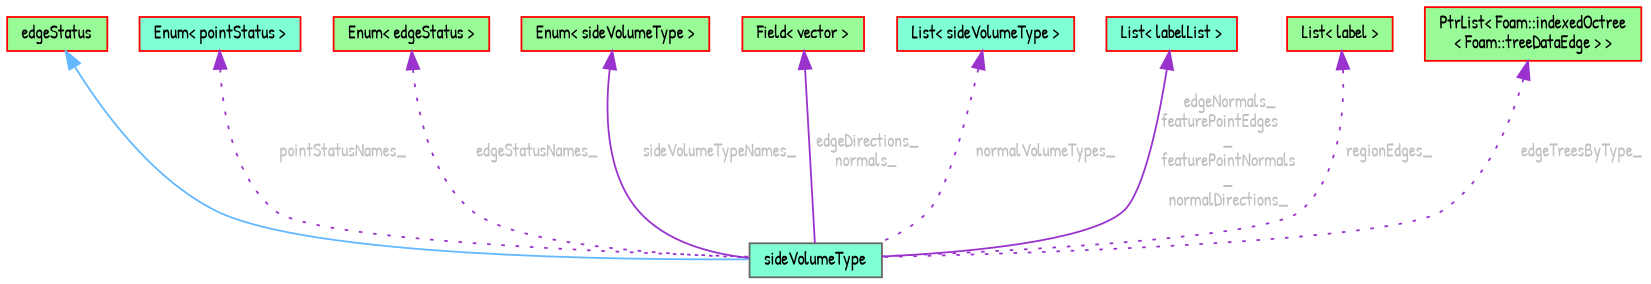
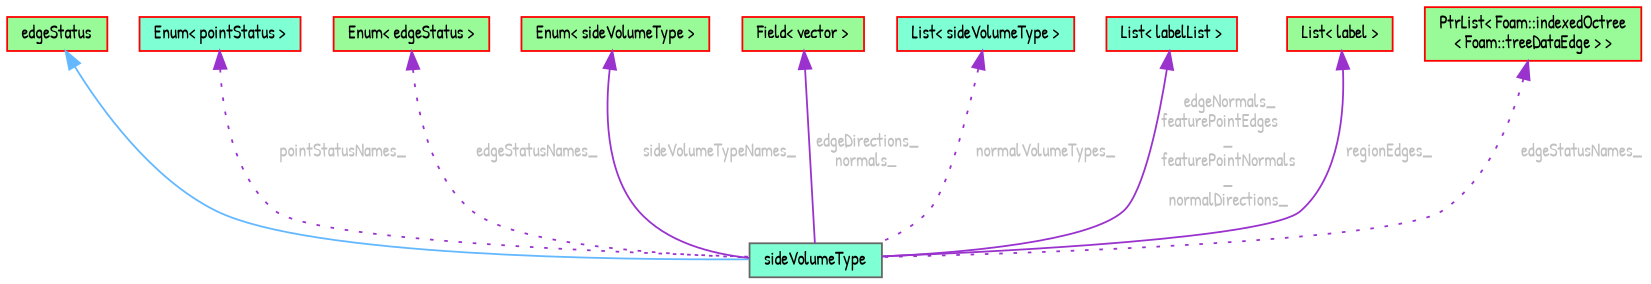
(1580, 152) -> (1580, 152)
(1226, 231) -> (1226, 231)
